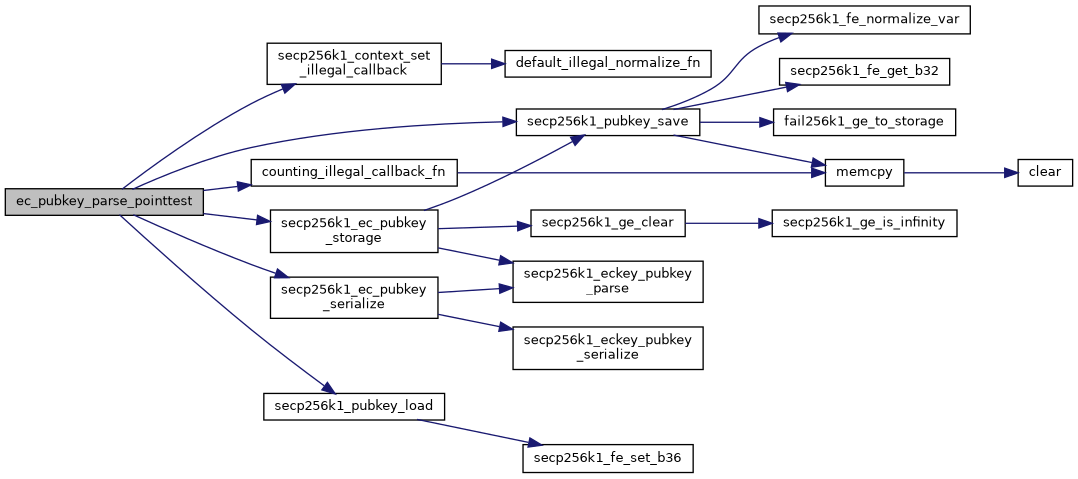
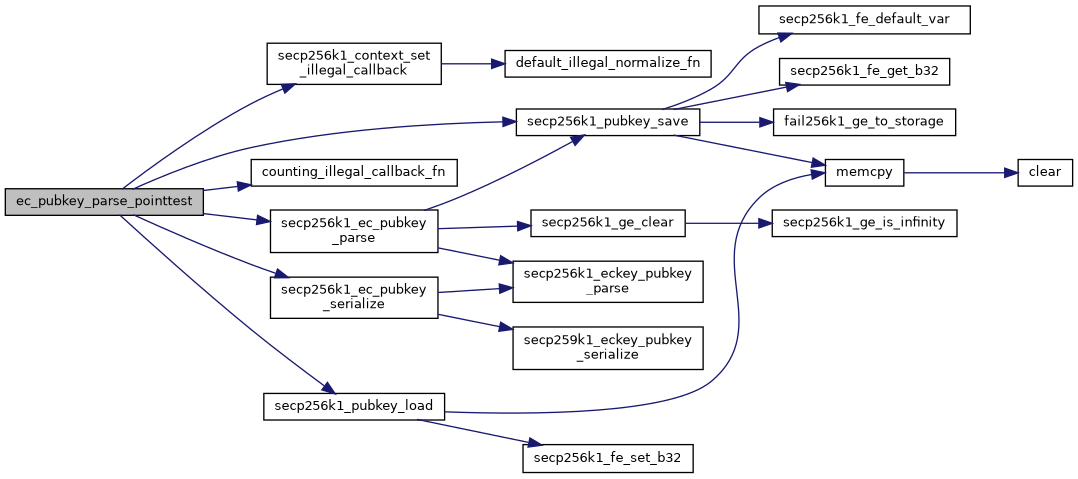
(865, 20) -> (865, 20)
(635, 173) -> (705, 385)
(354, 231) -> (354, 231)
(608, 348) -> (608, 348)
(608, 459) -> (608, 459)
